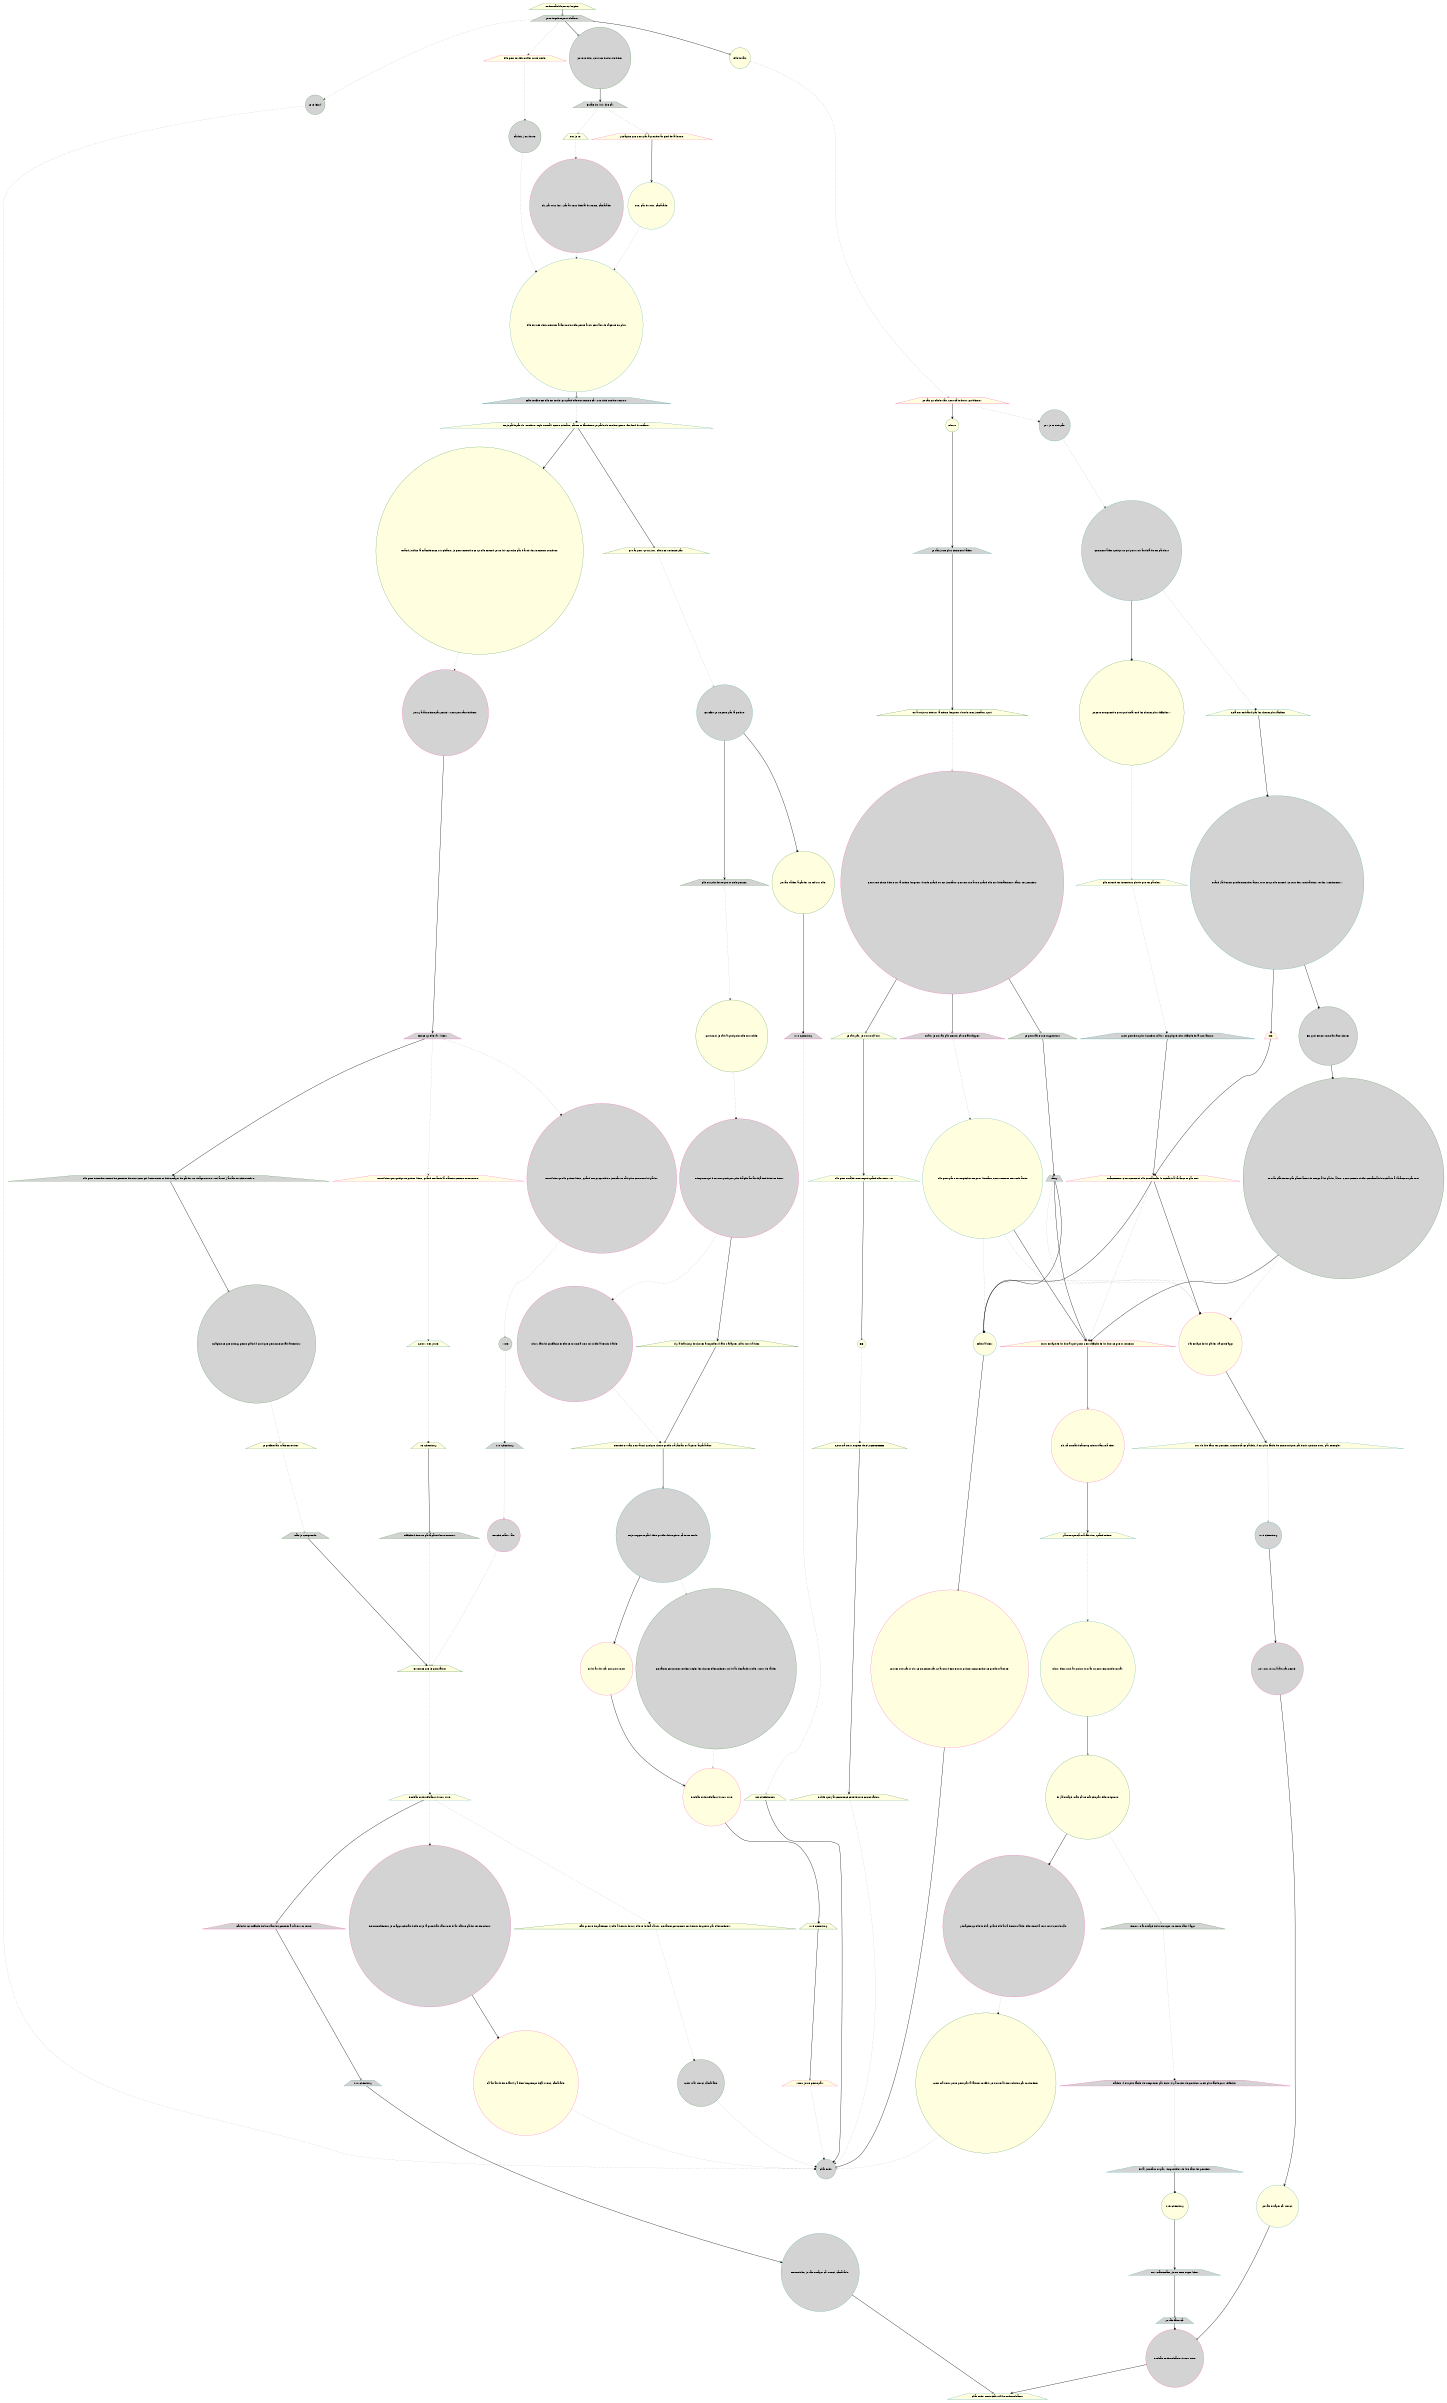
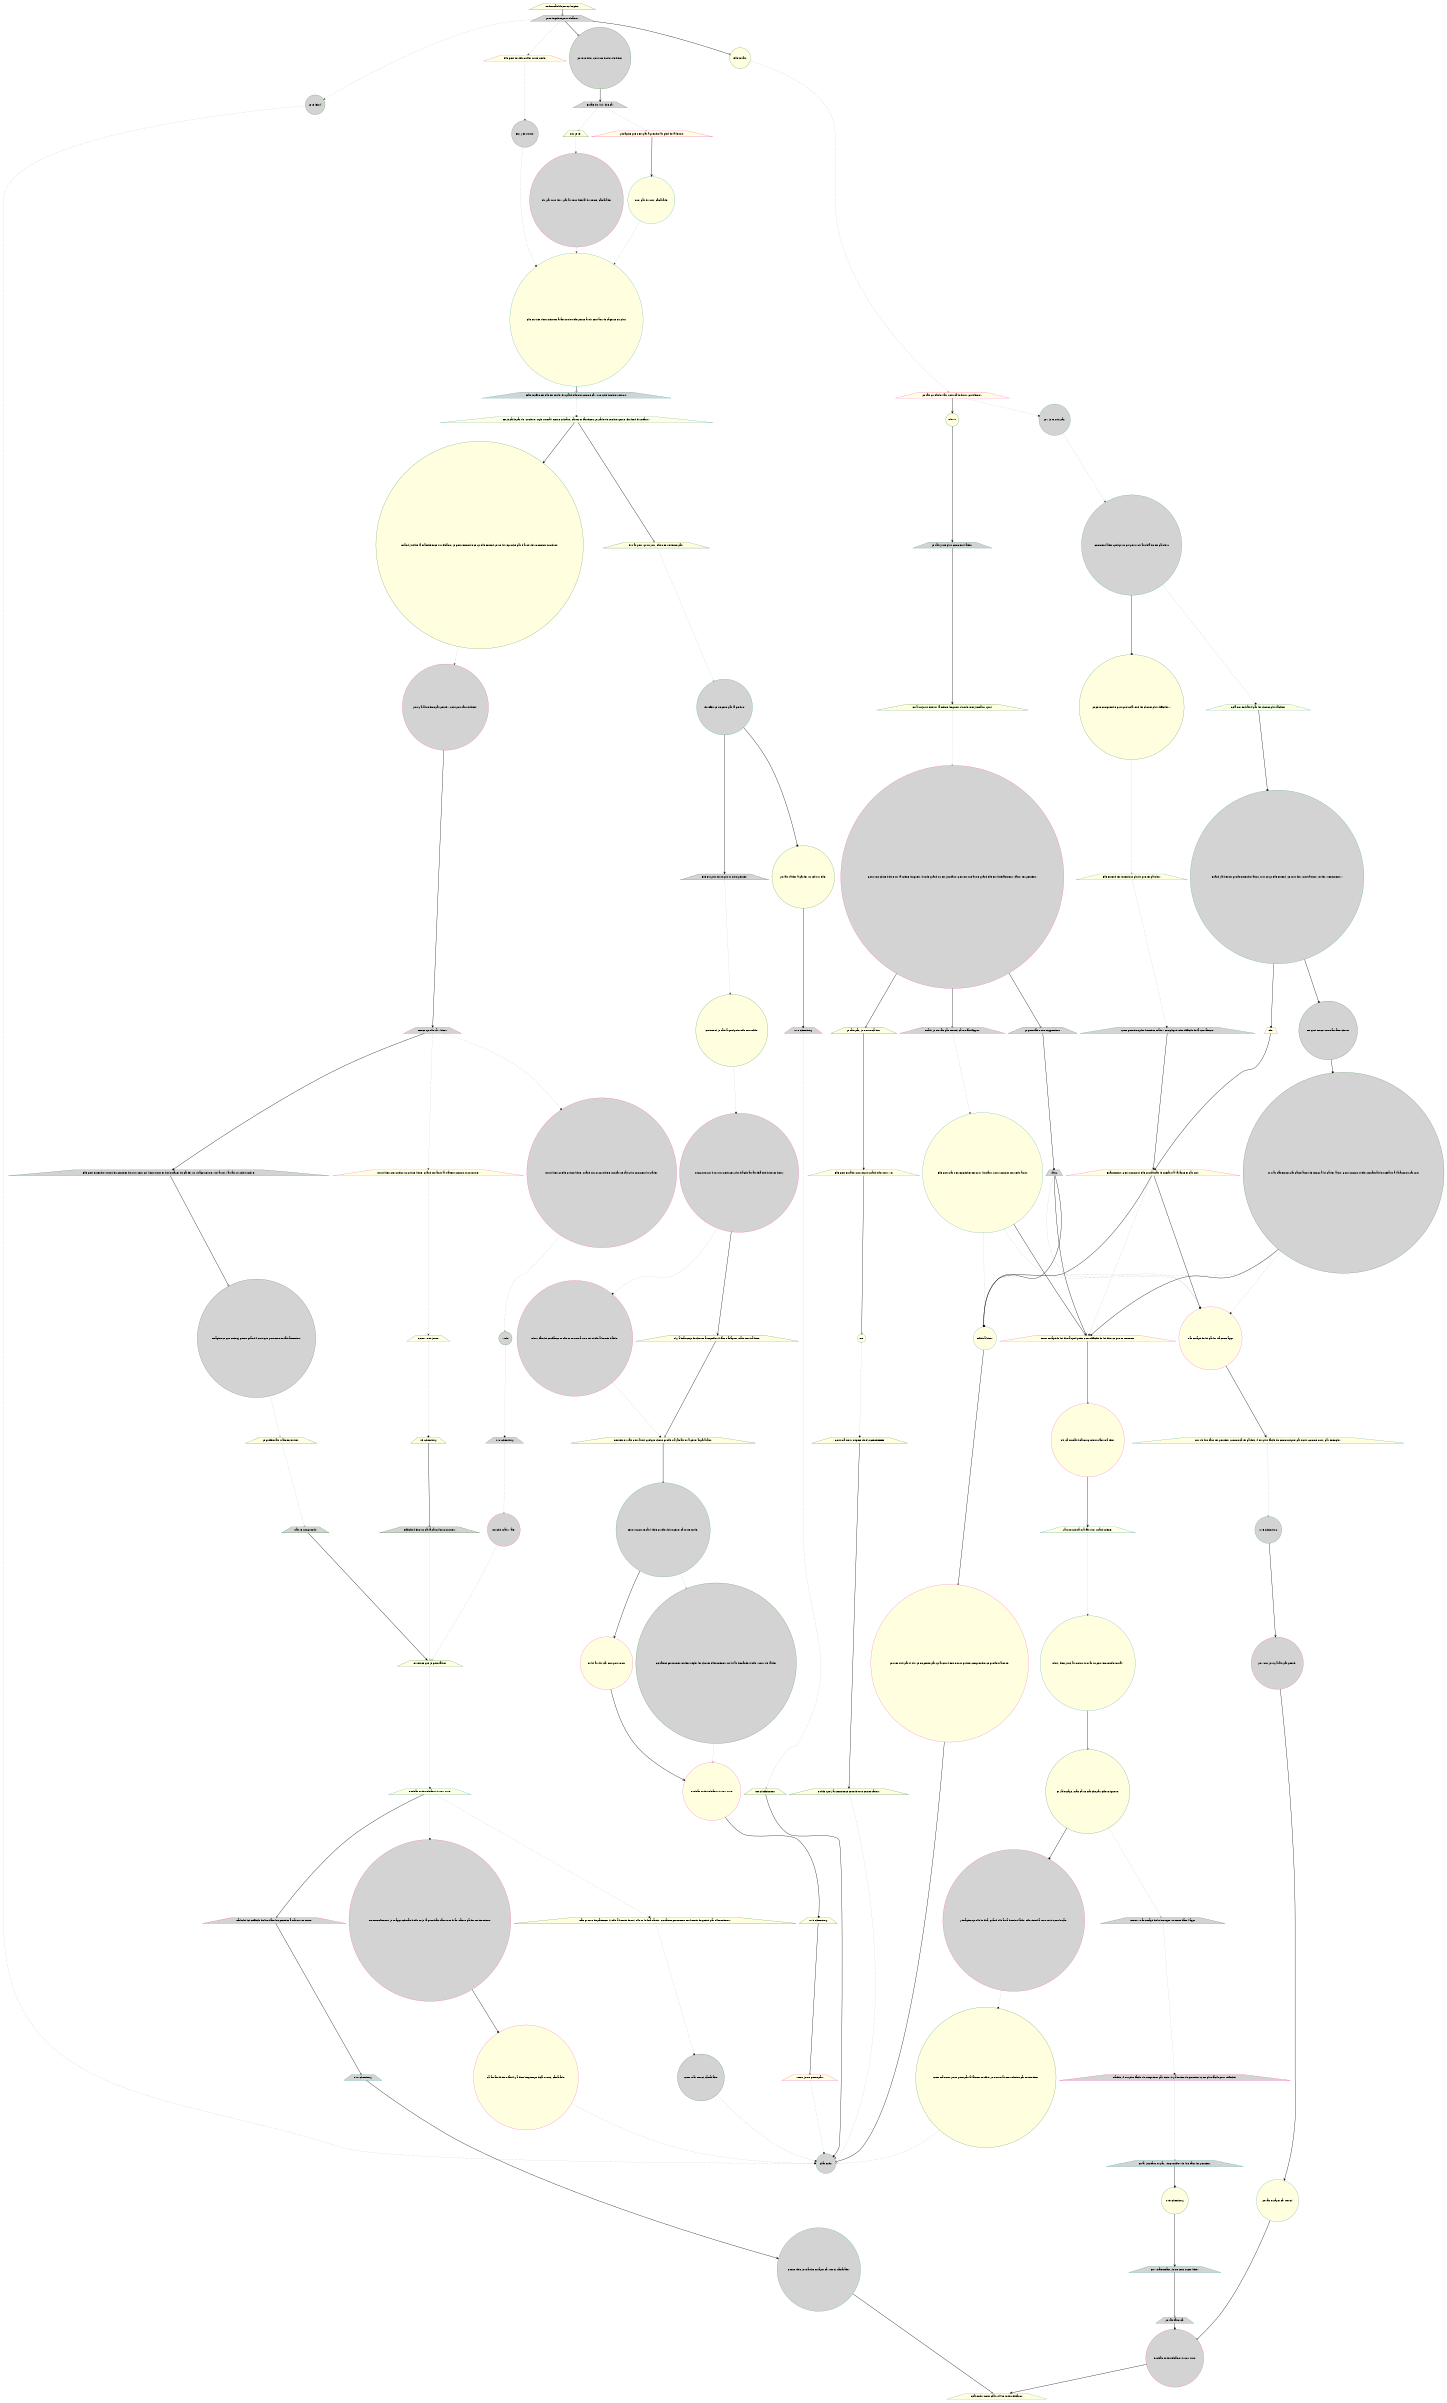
(525, 137) -> (525, 134)
(820, 2272) -> (819, 2269)
